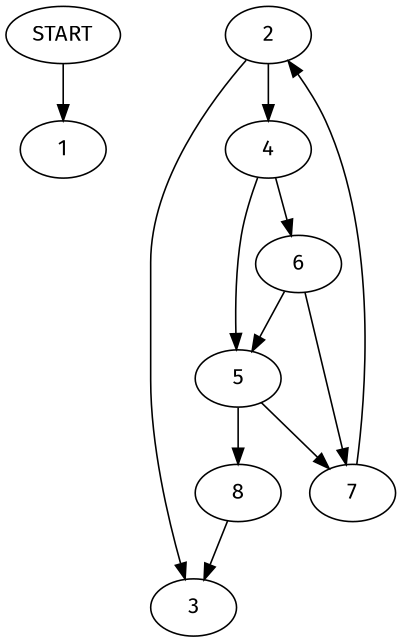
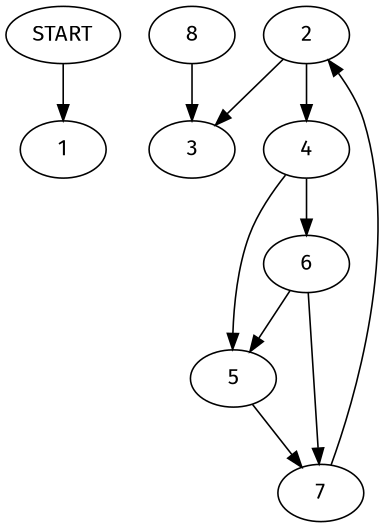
(238, 428) -> none
